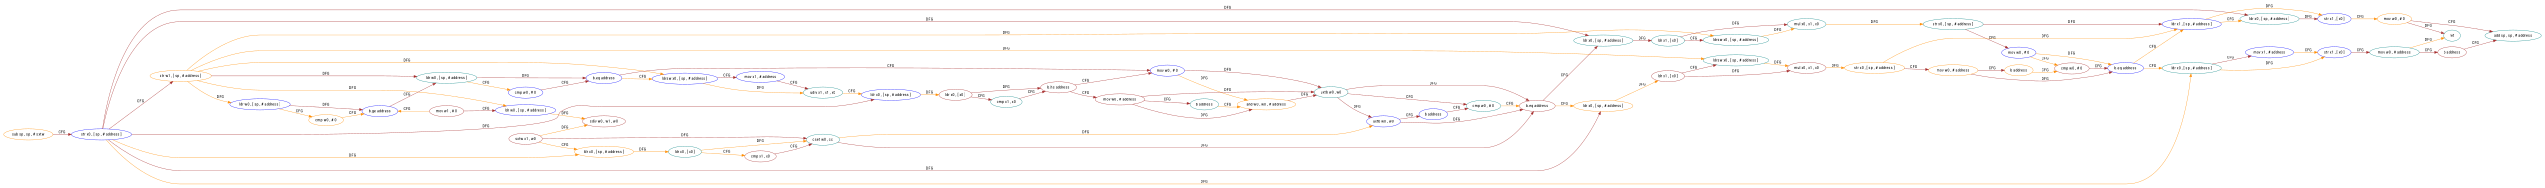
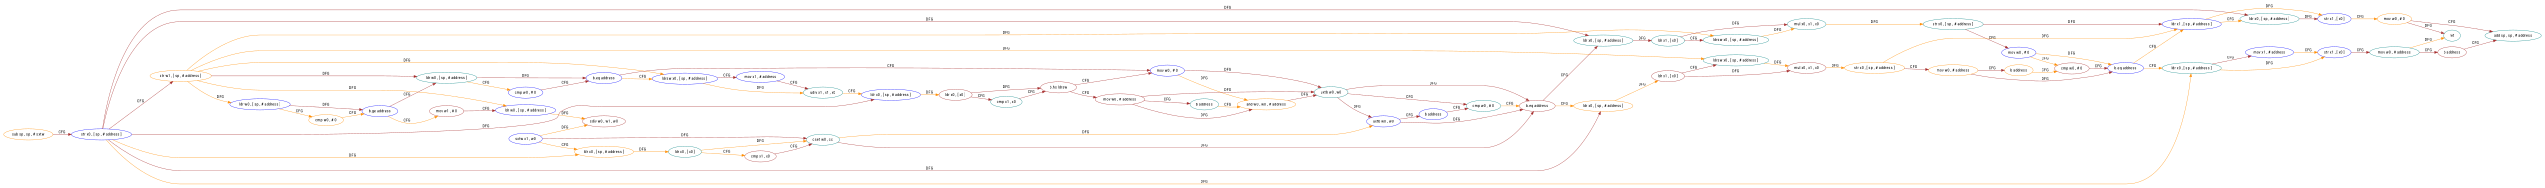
(1059, 87) -> (1059, 87)
(415, 111) -> (411, 123)
(526, 139) -> (526, 139)
